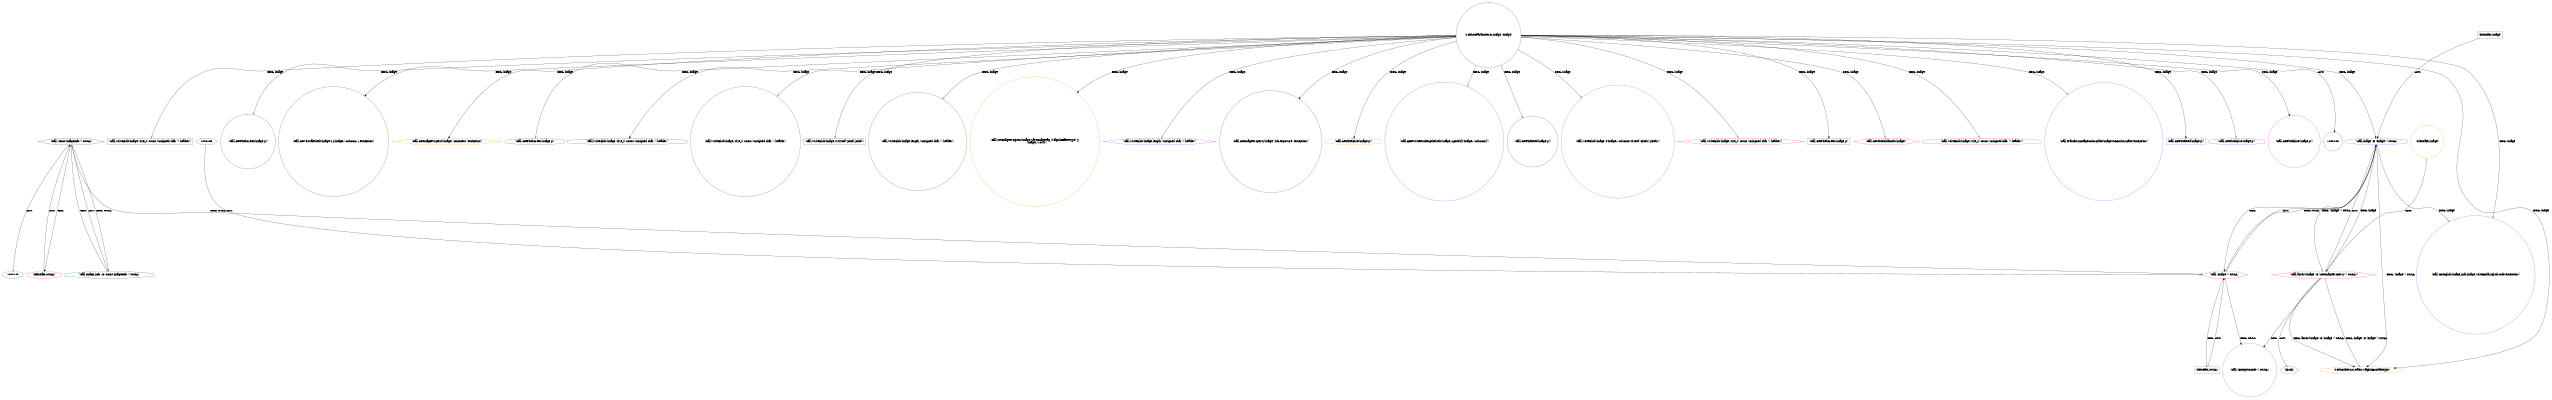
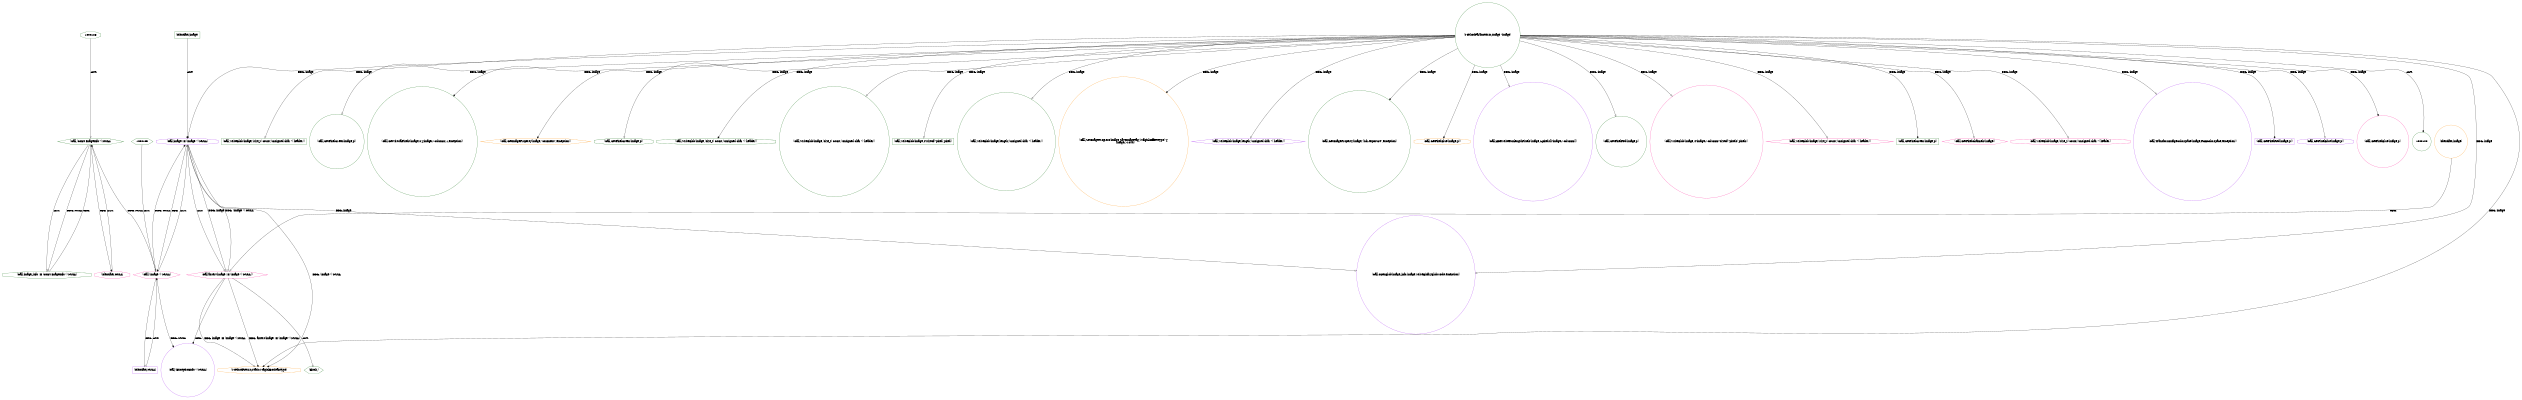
(30, 203) -> (91, 87)
(2324, 275) -> (227, 275)
